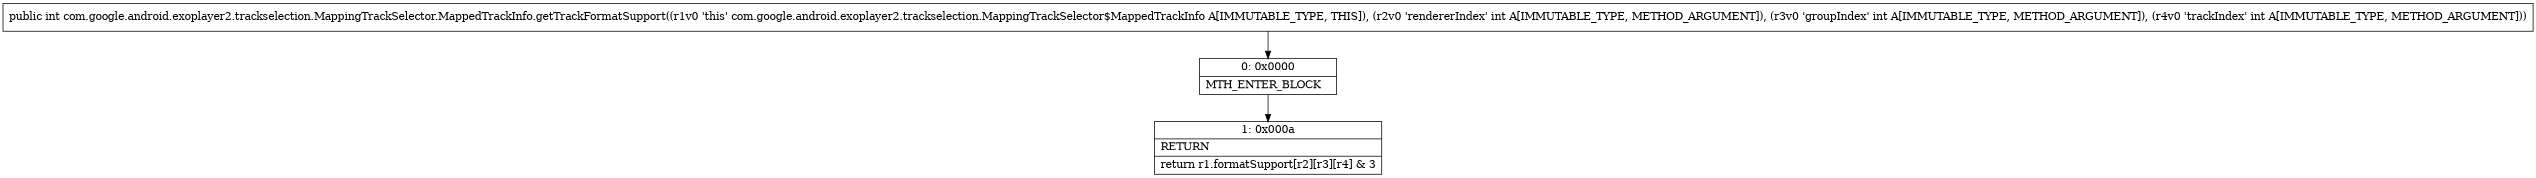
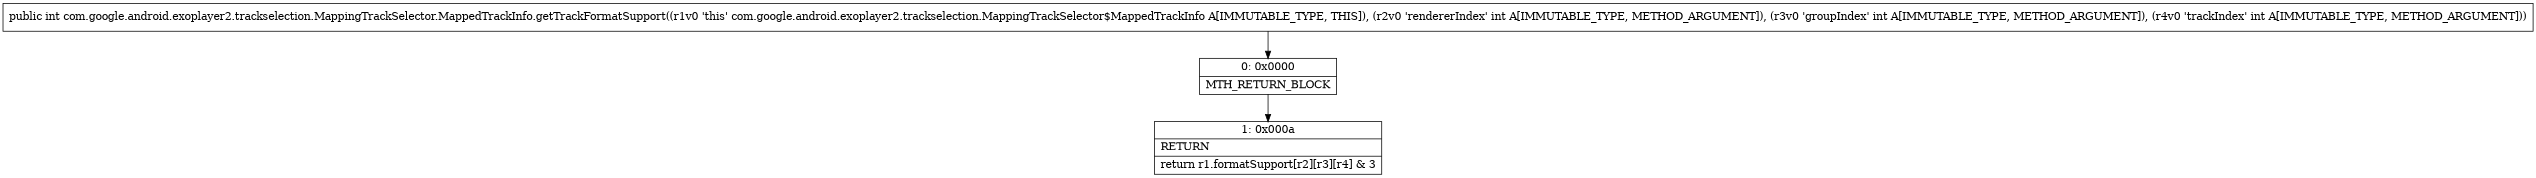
(1264, 85) -> (1268, 85)
